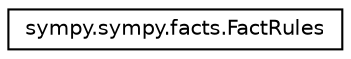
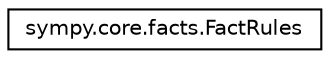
(175, 29) -> (165, 29)
